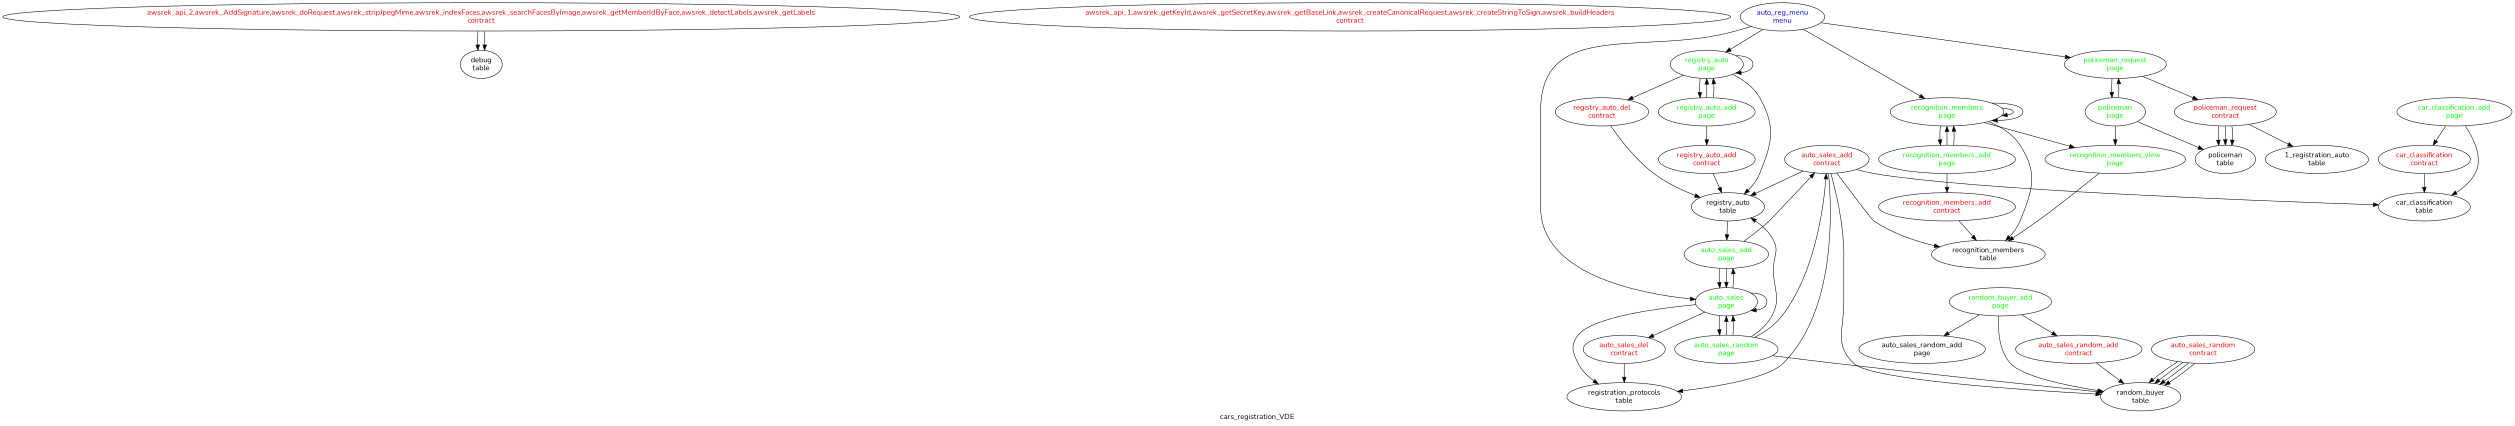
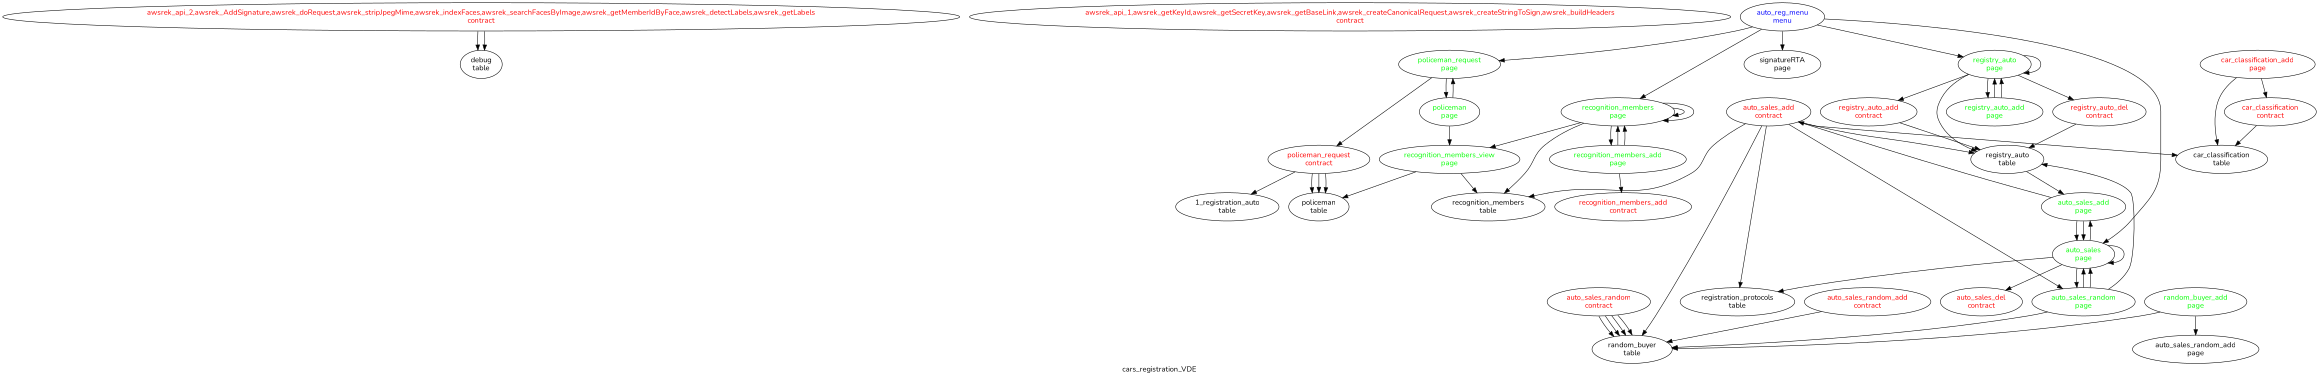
none -> (1782, 64)
(2454, 112) -> (2258, 64)
(1707, 133) -> (1936, 87)
(2168, 135) -> (1382, 184)
(1966, 229) -> none
(1808, 267) -> (1923, 205)
(2037, 324) -> none
(1624, 370) -> none
